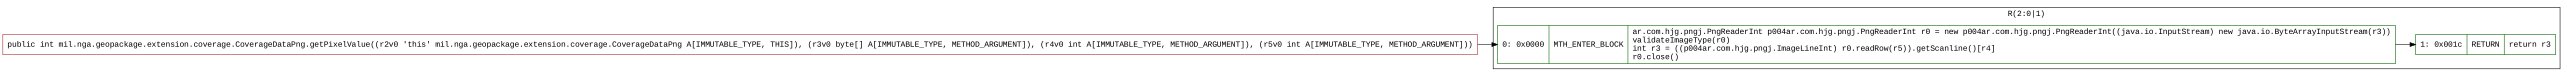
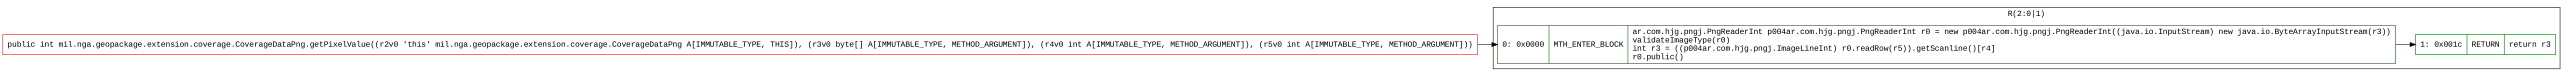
(1656, 57) -> (1658, 57)
